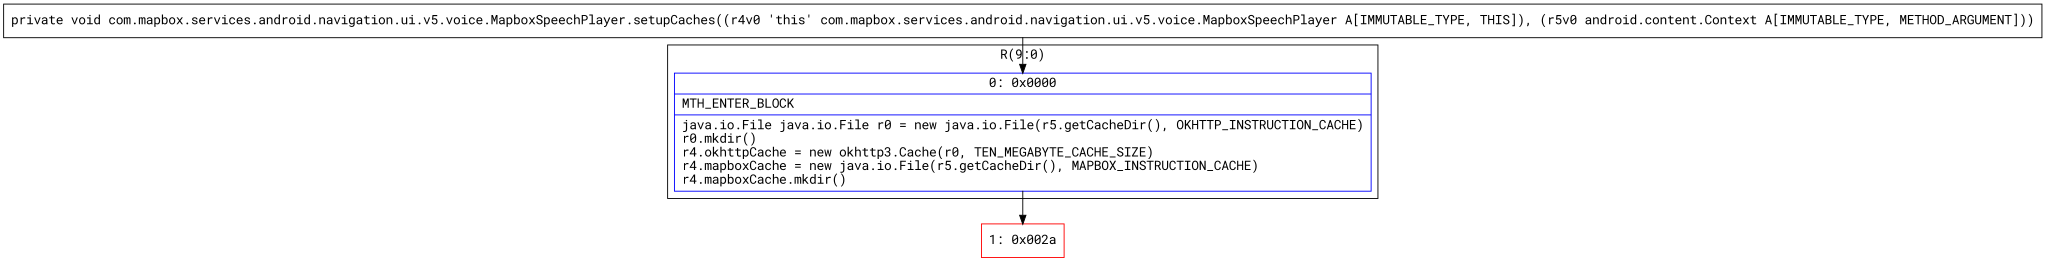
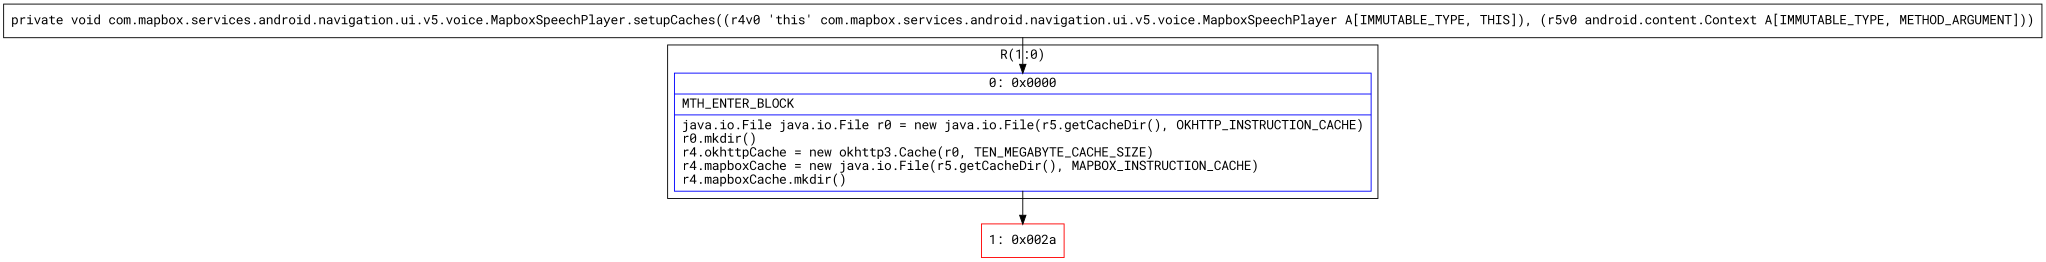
(1023, 55) -> (1023, 55)
